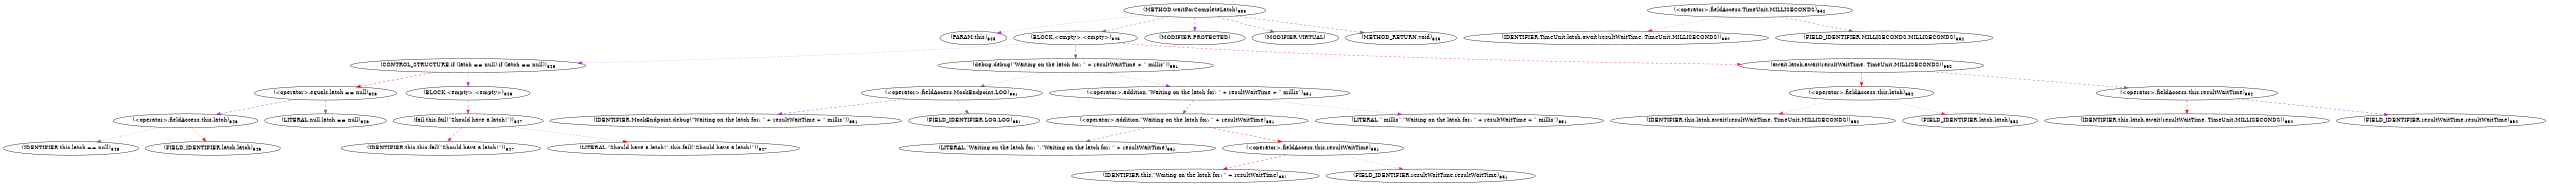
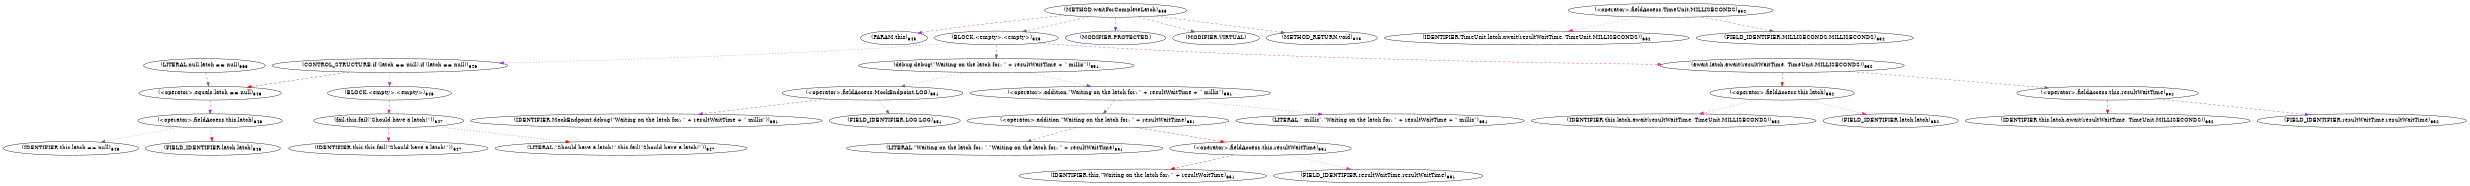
(1073, 23) -> (994, 23)
(325, 105) -> (207, 77)
(365, 120) -> (244, 65)
